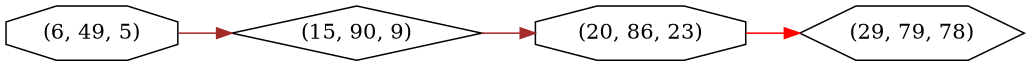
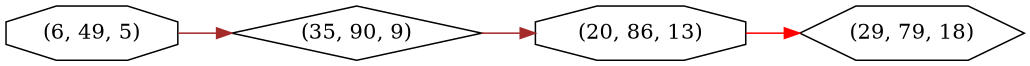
(357, 33) -> (357, 33)
(641, 33) -> (641, 33)
(912, 33) -> (912, 33)
